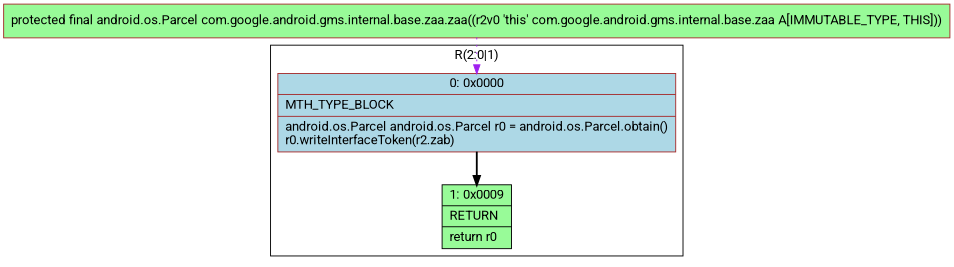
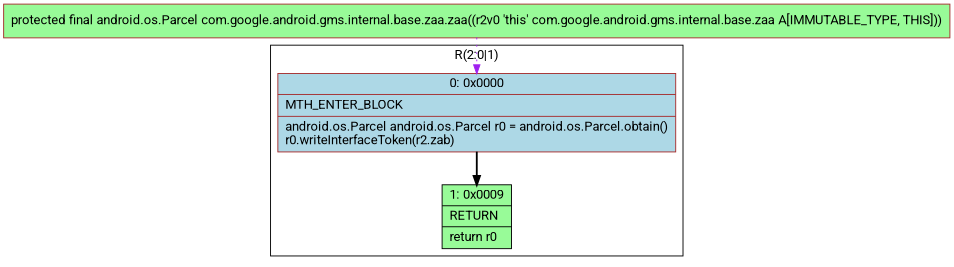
(340, 105) -> (344, 105)
